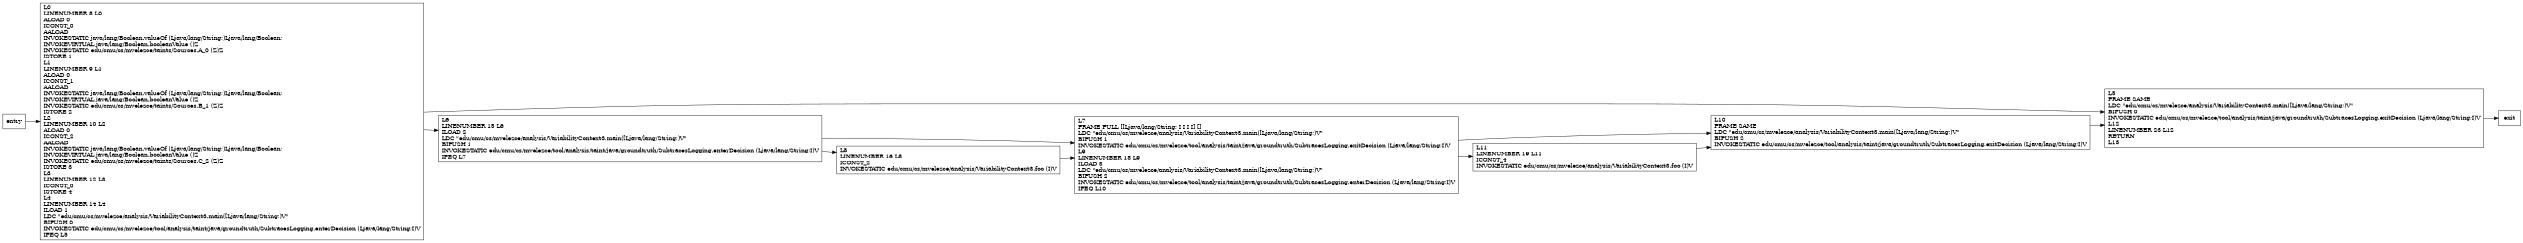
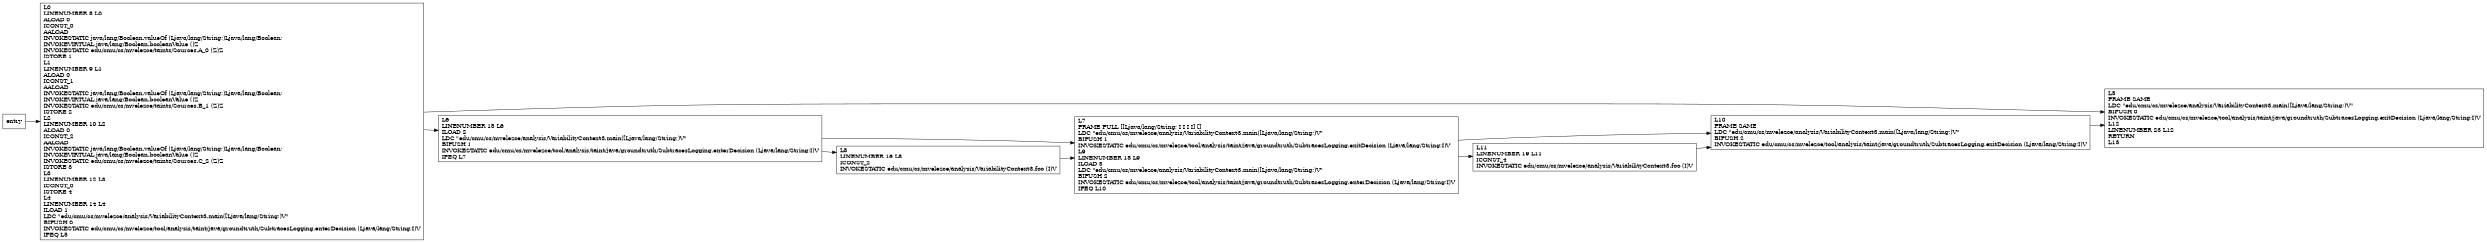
(2510, 118) -> none
